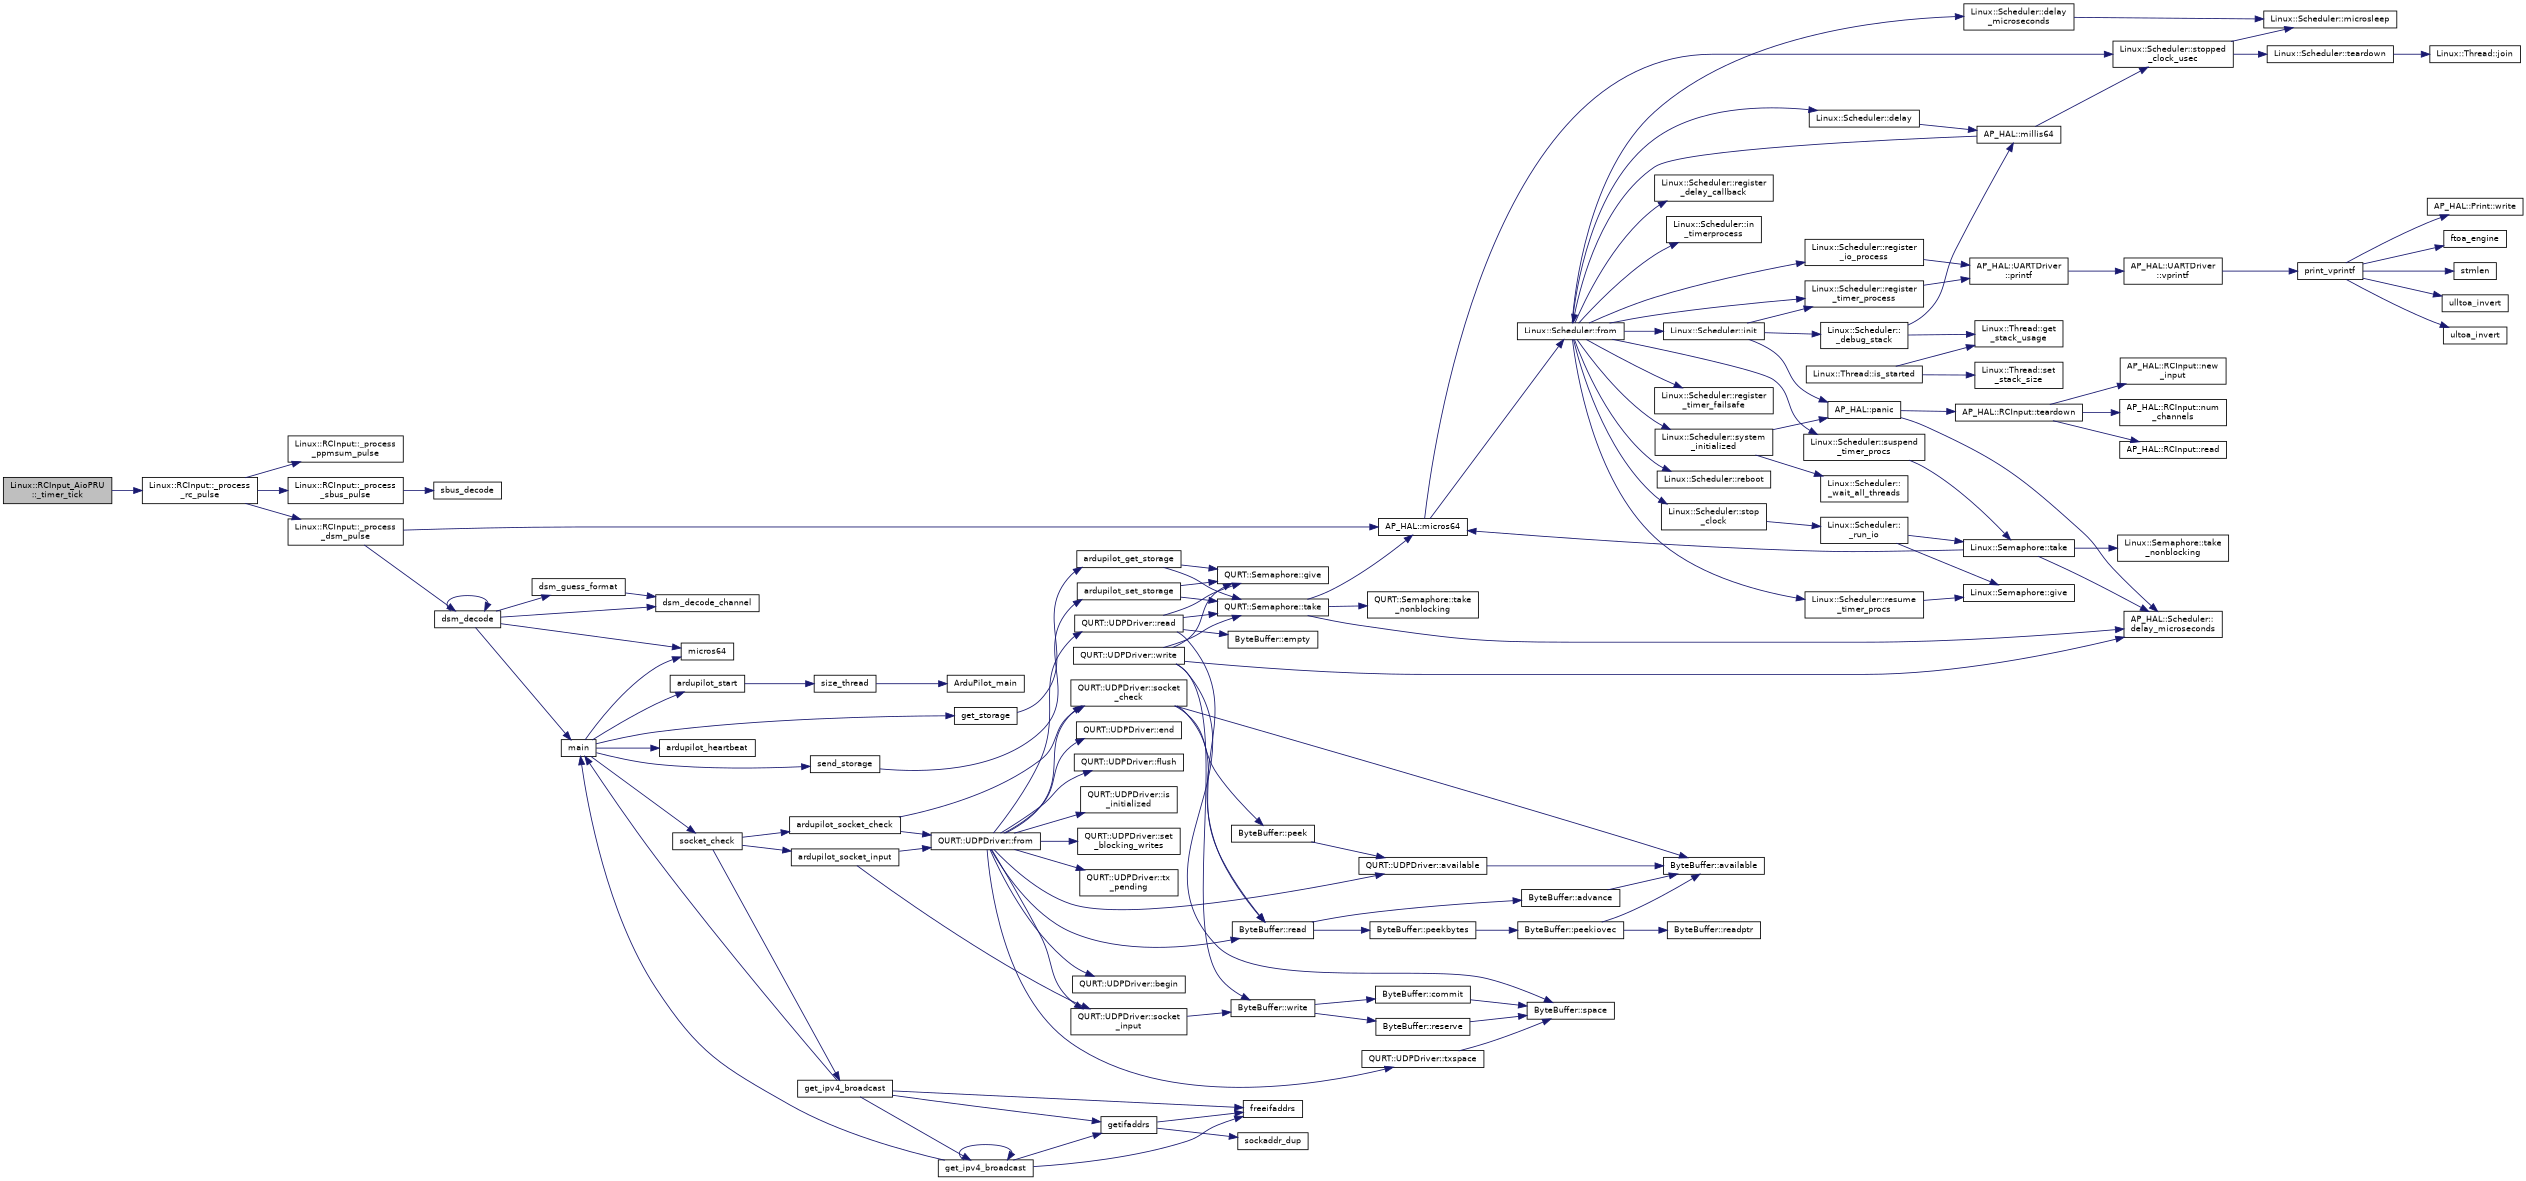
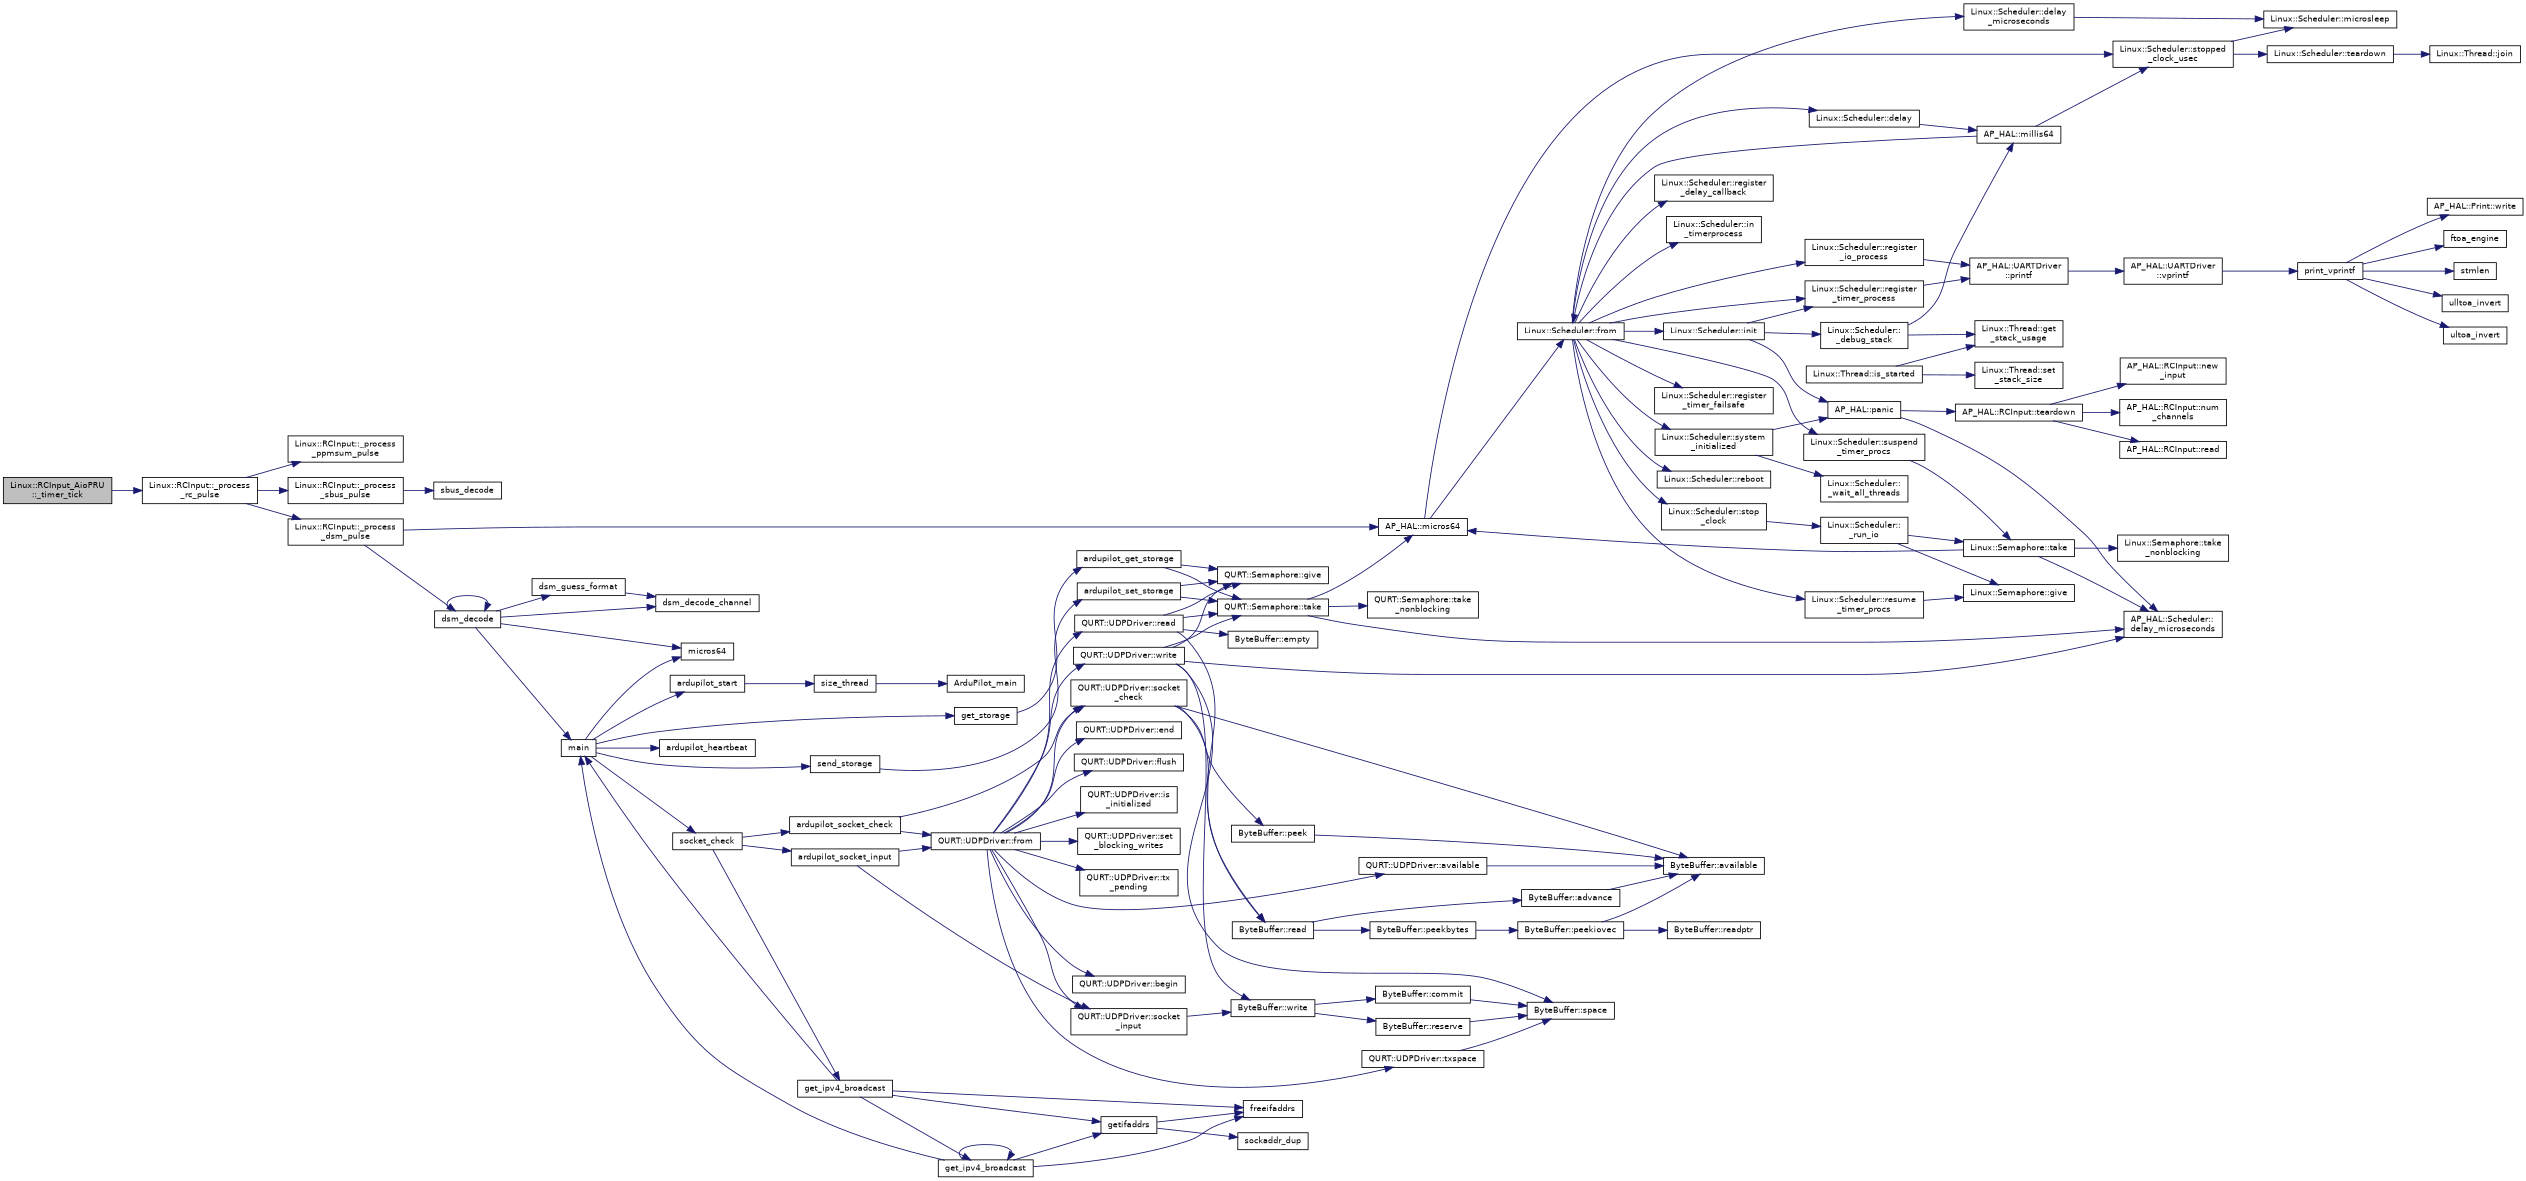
(1344, 849) -> (1485, 843)
(1093, 939) -> (1043, 753)
